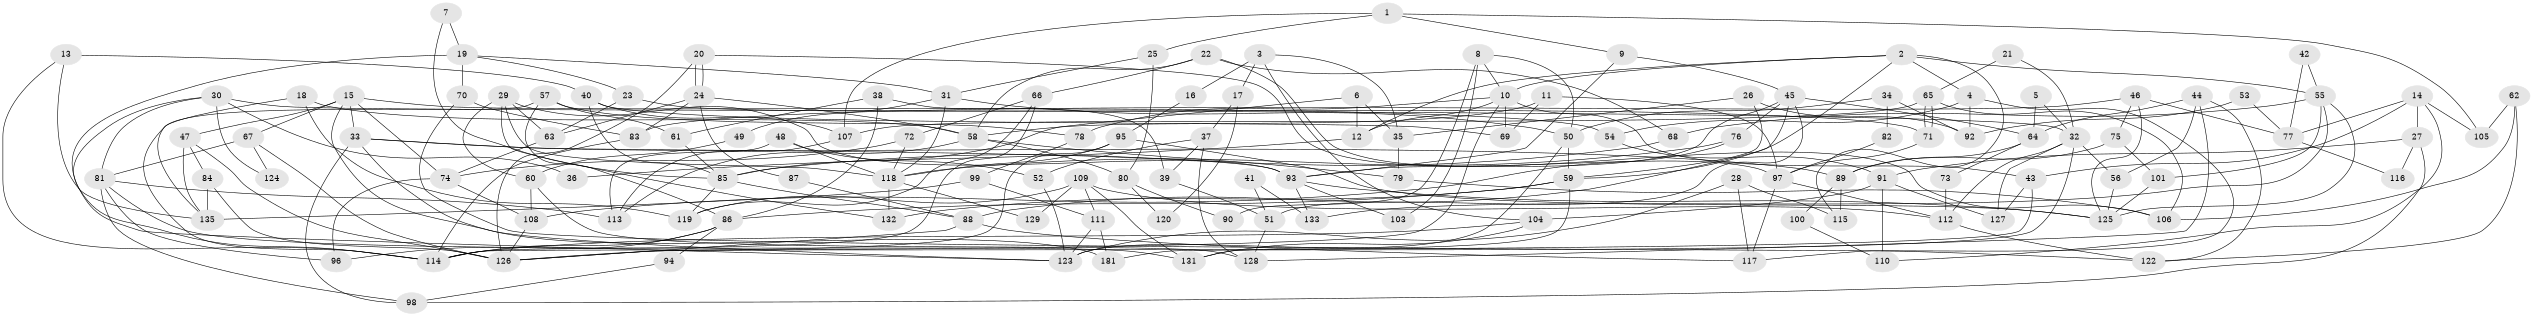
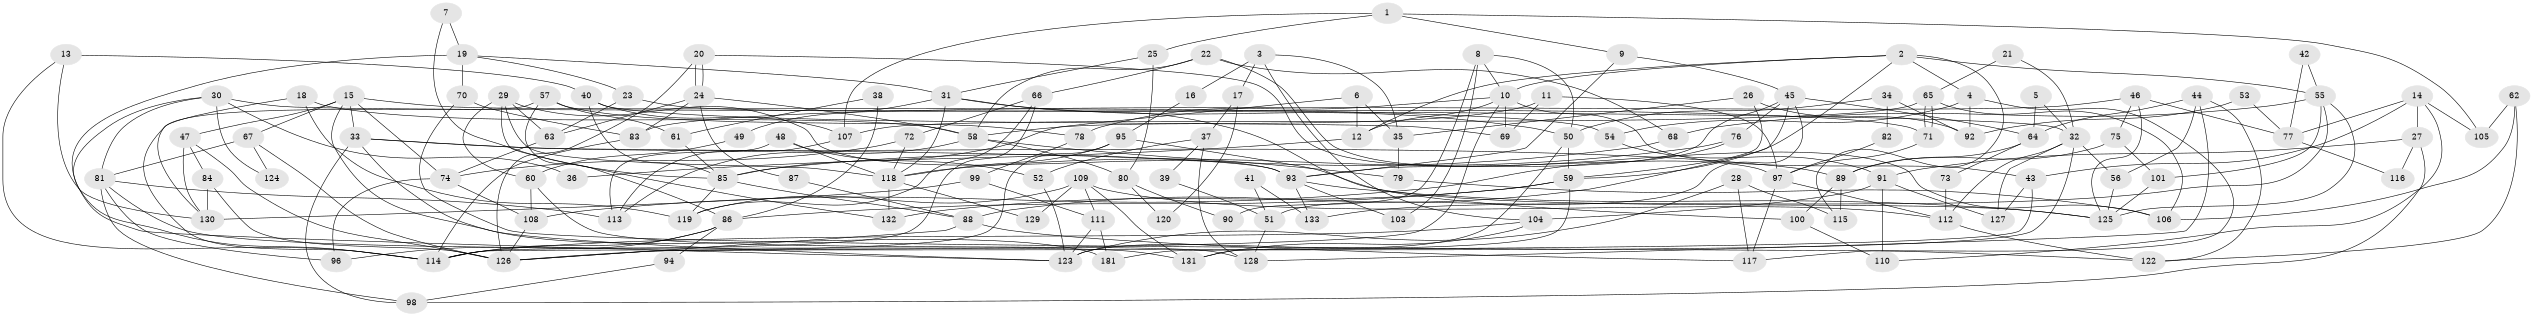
(1117, 117) -> none
none -> (1251, 134)
(208, 220) -> (208, 220)
